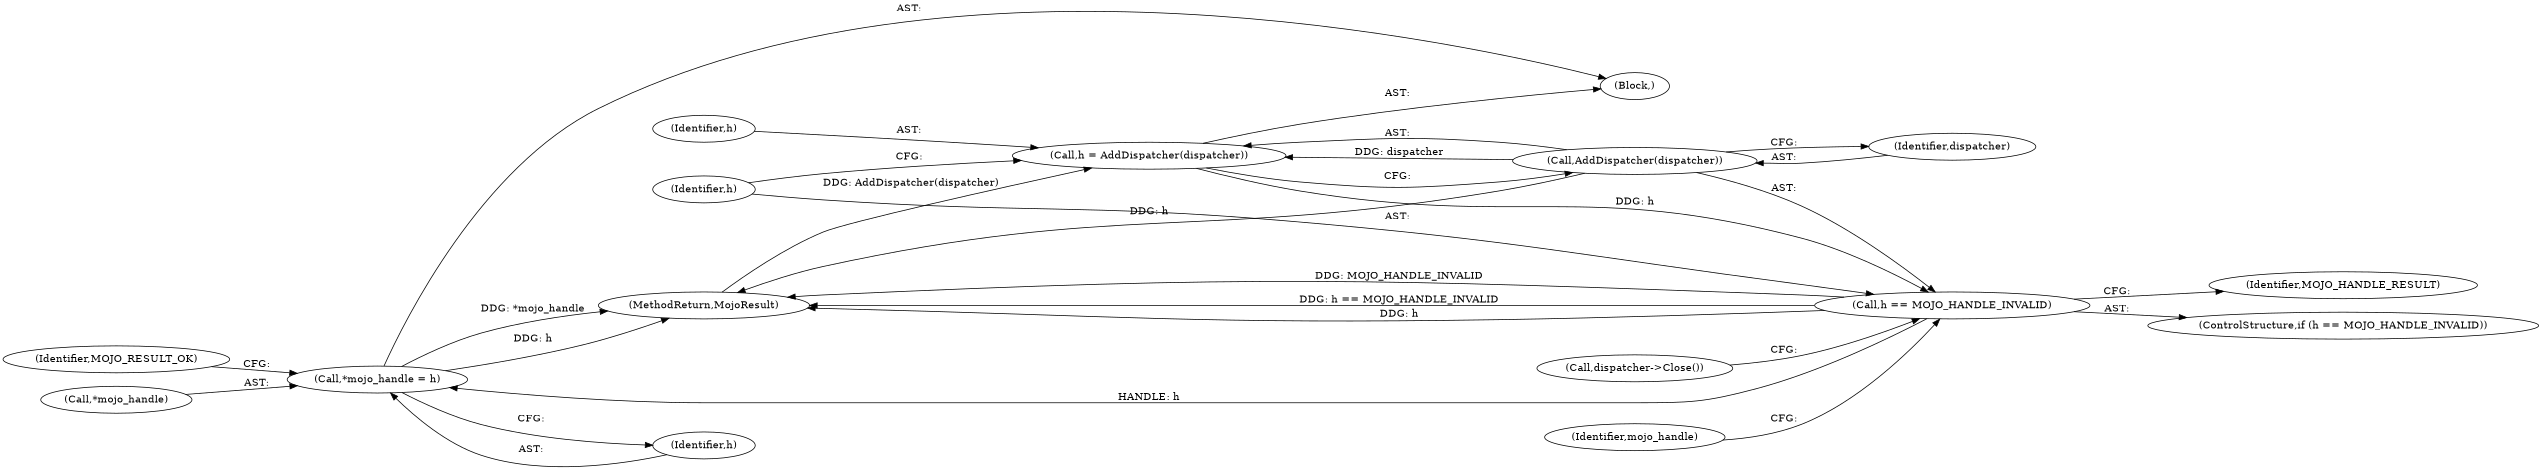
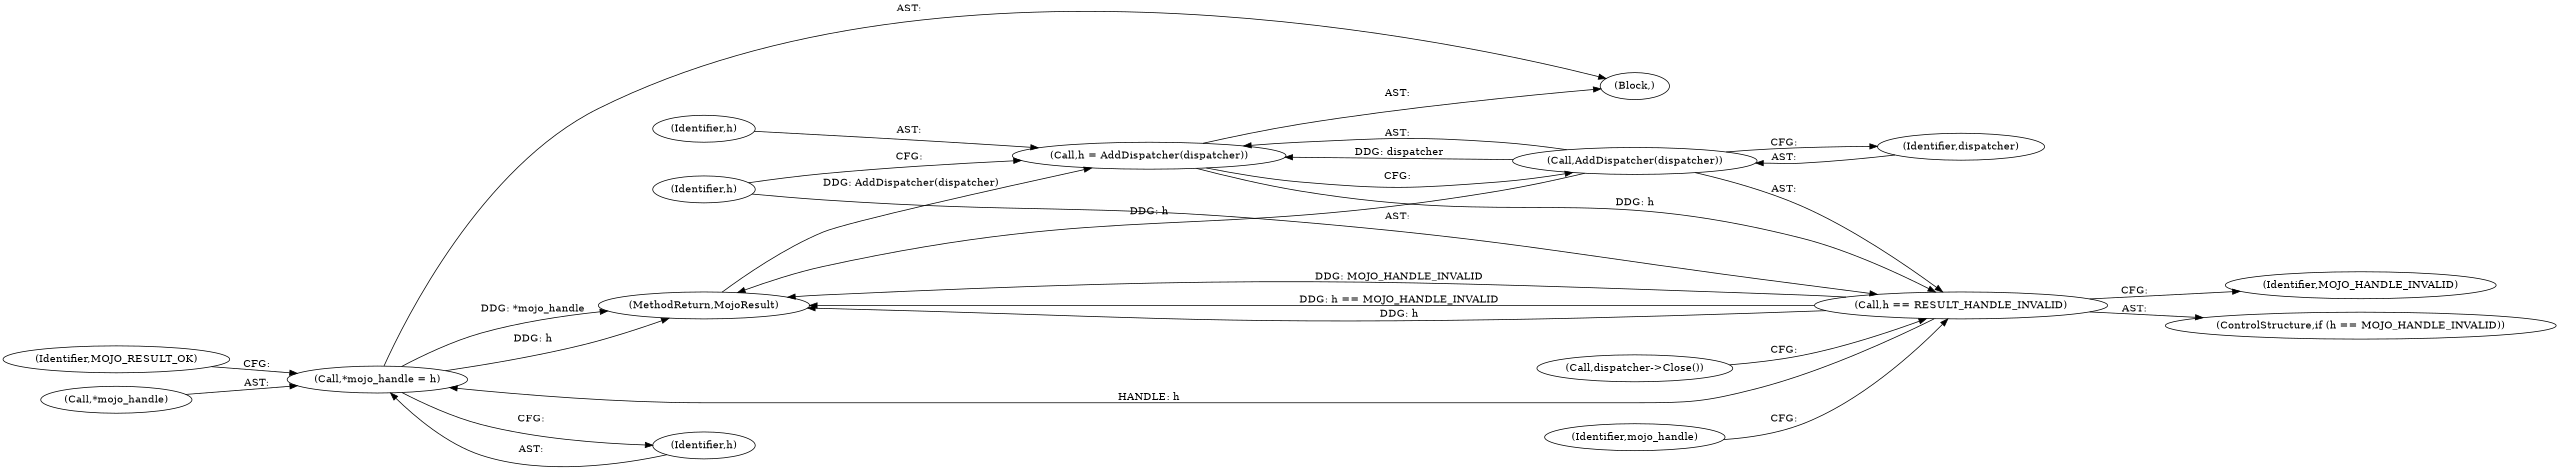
(2343, 285) -> (2361, 285)
(1952, 305) -> (1961, 305)
